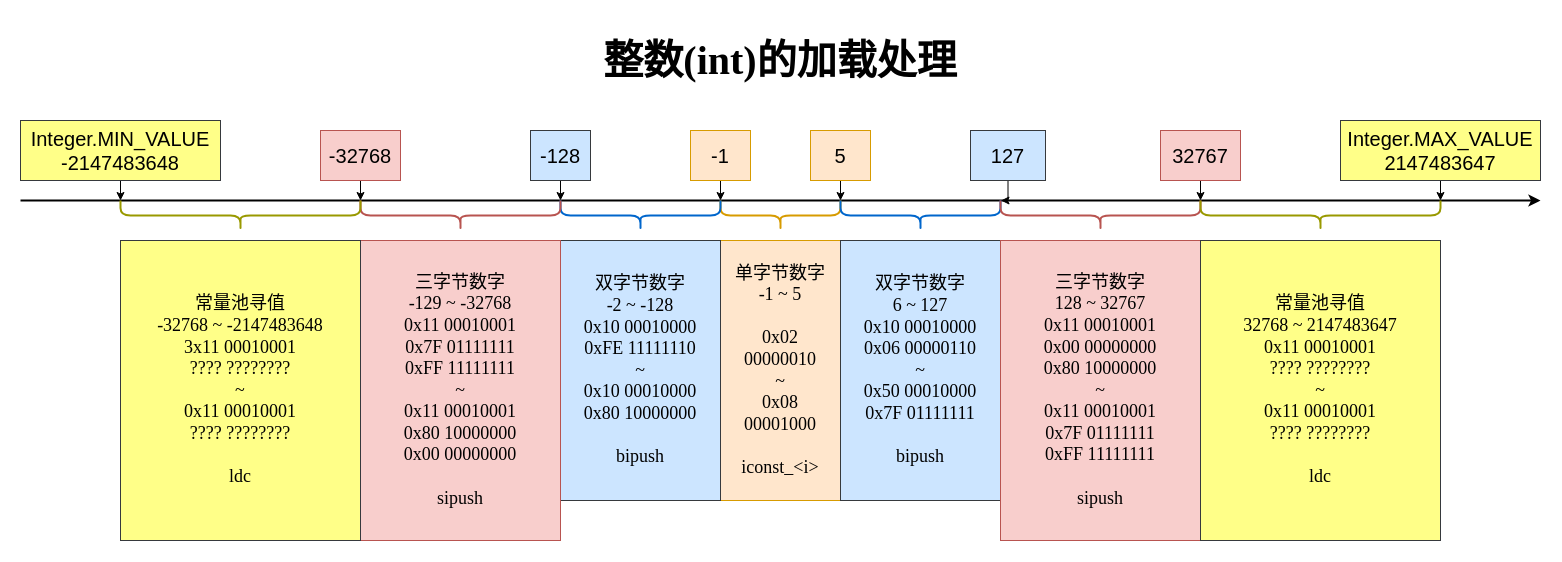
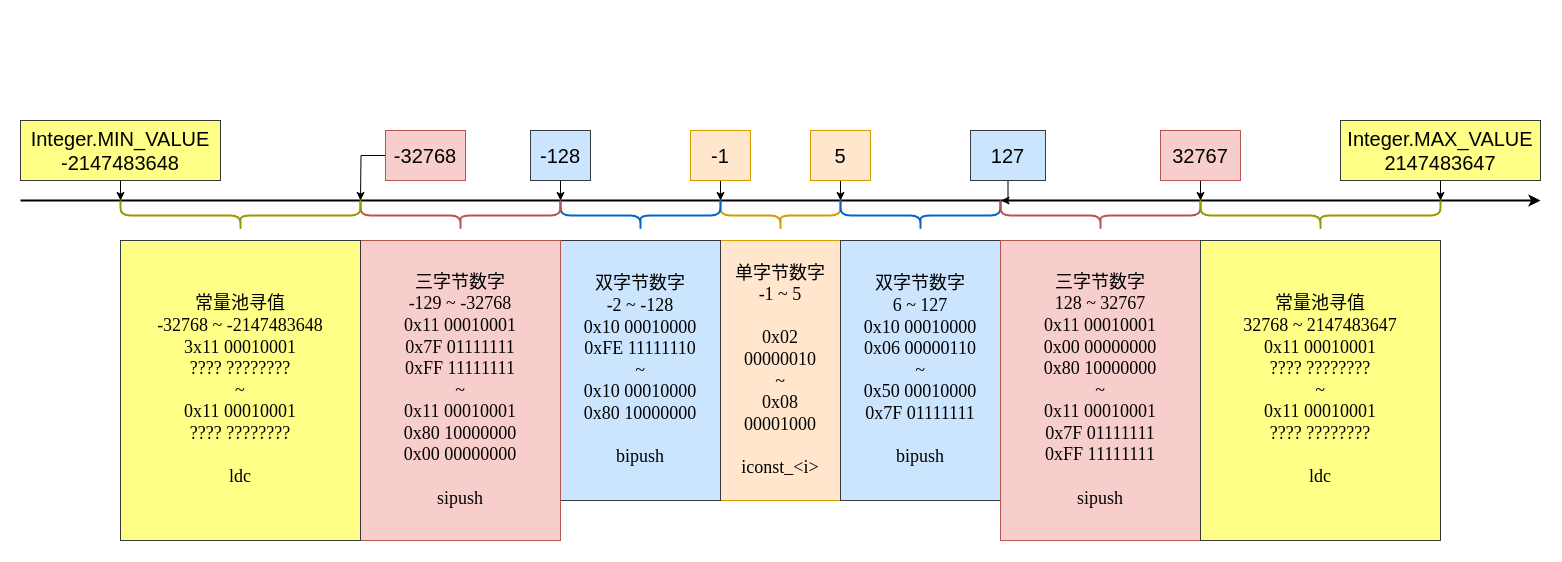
(781, 61) -> none
(361, 156) -> (426, 156)
